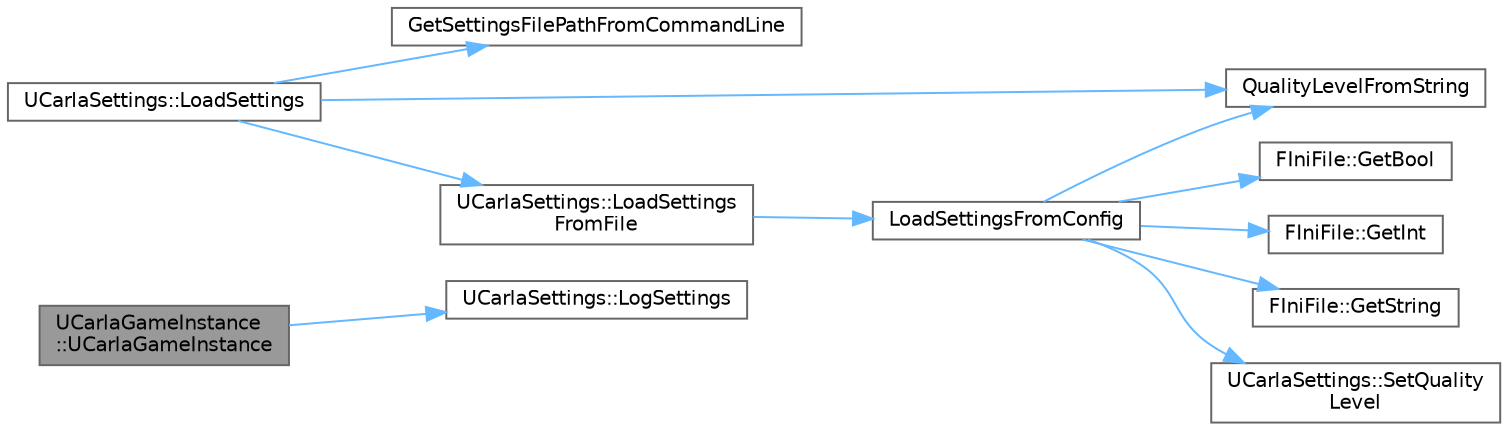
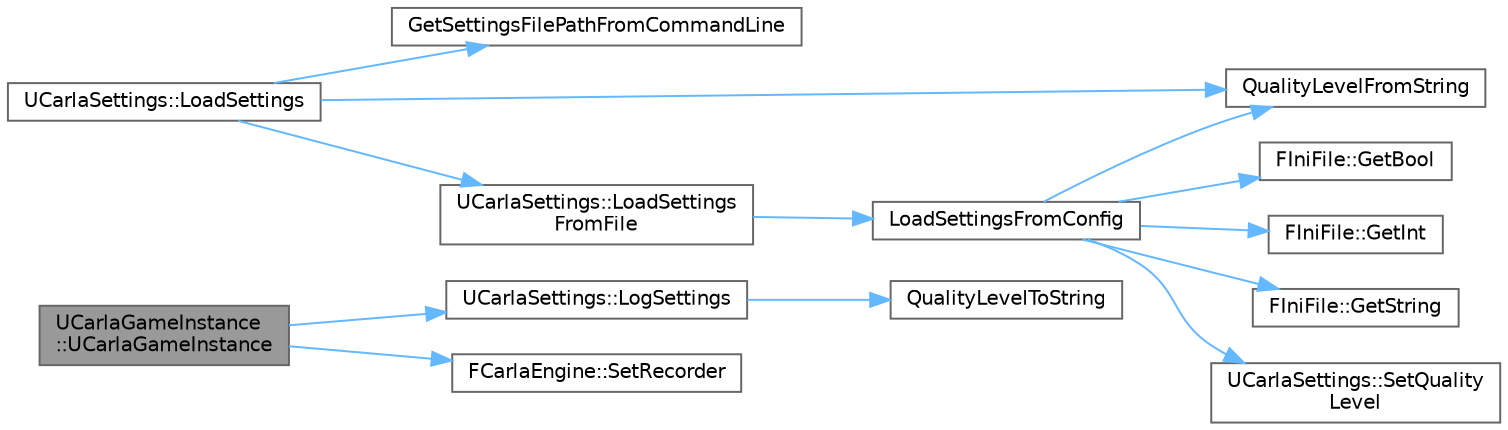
none -> (1006, 300)
none -> (597, 373)
